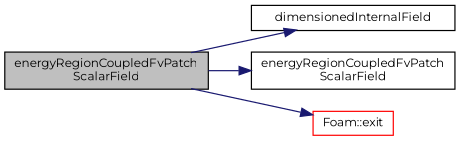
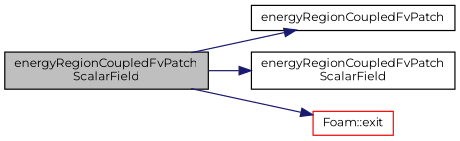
(353, 18) -> (353, 18)
